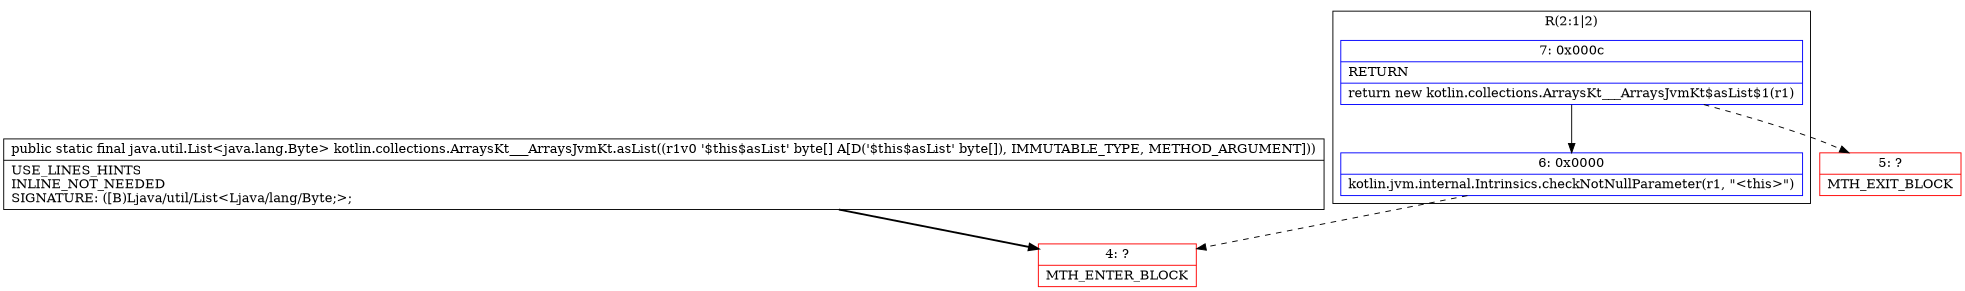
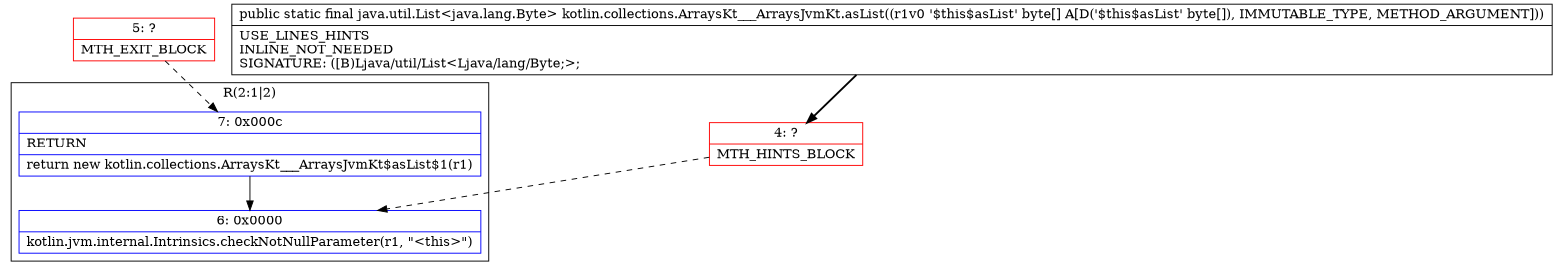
(1773, 125) -> (194, 88)
(1337, 221) -> (548, 183)
(1117, 275) -> (786, 154)
